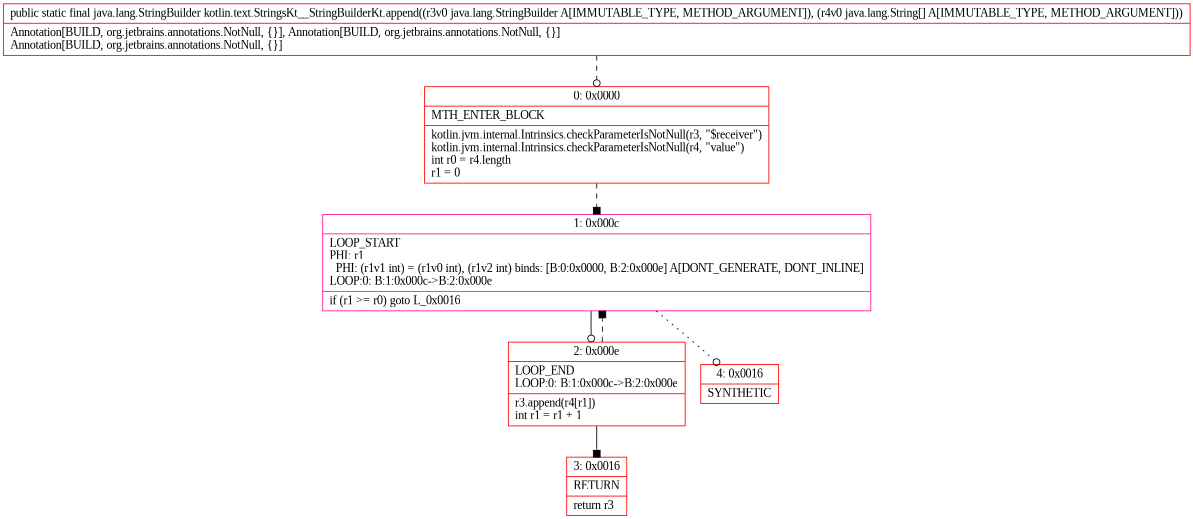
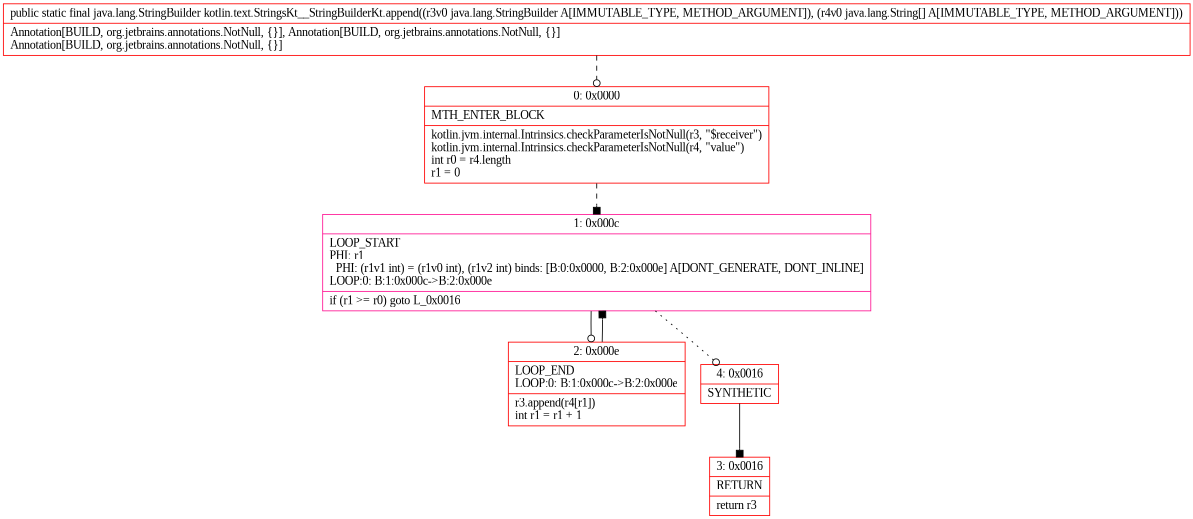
(602, 331) -> (602, 331)
(597, 437) -> (740, 426)
